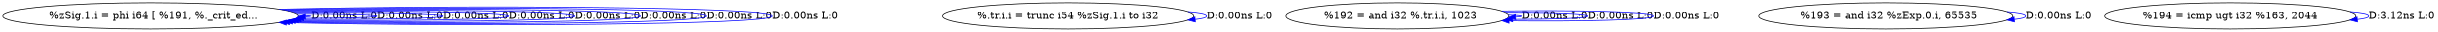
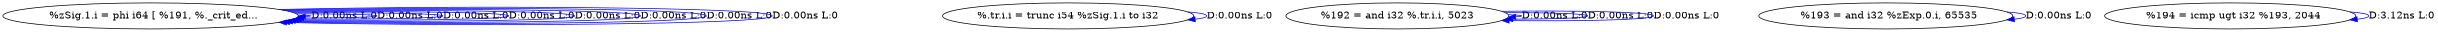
(1397, 16) -> (1397, 16)
(2230, 16) -> (2230, 16)
